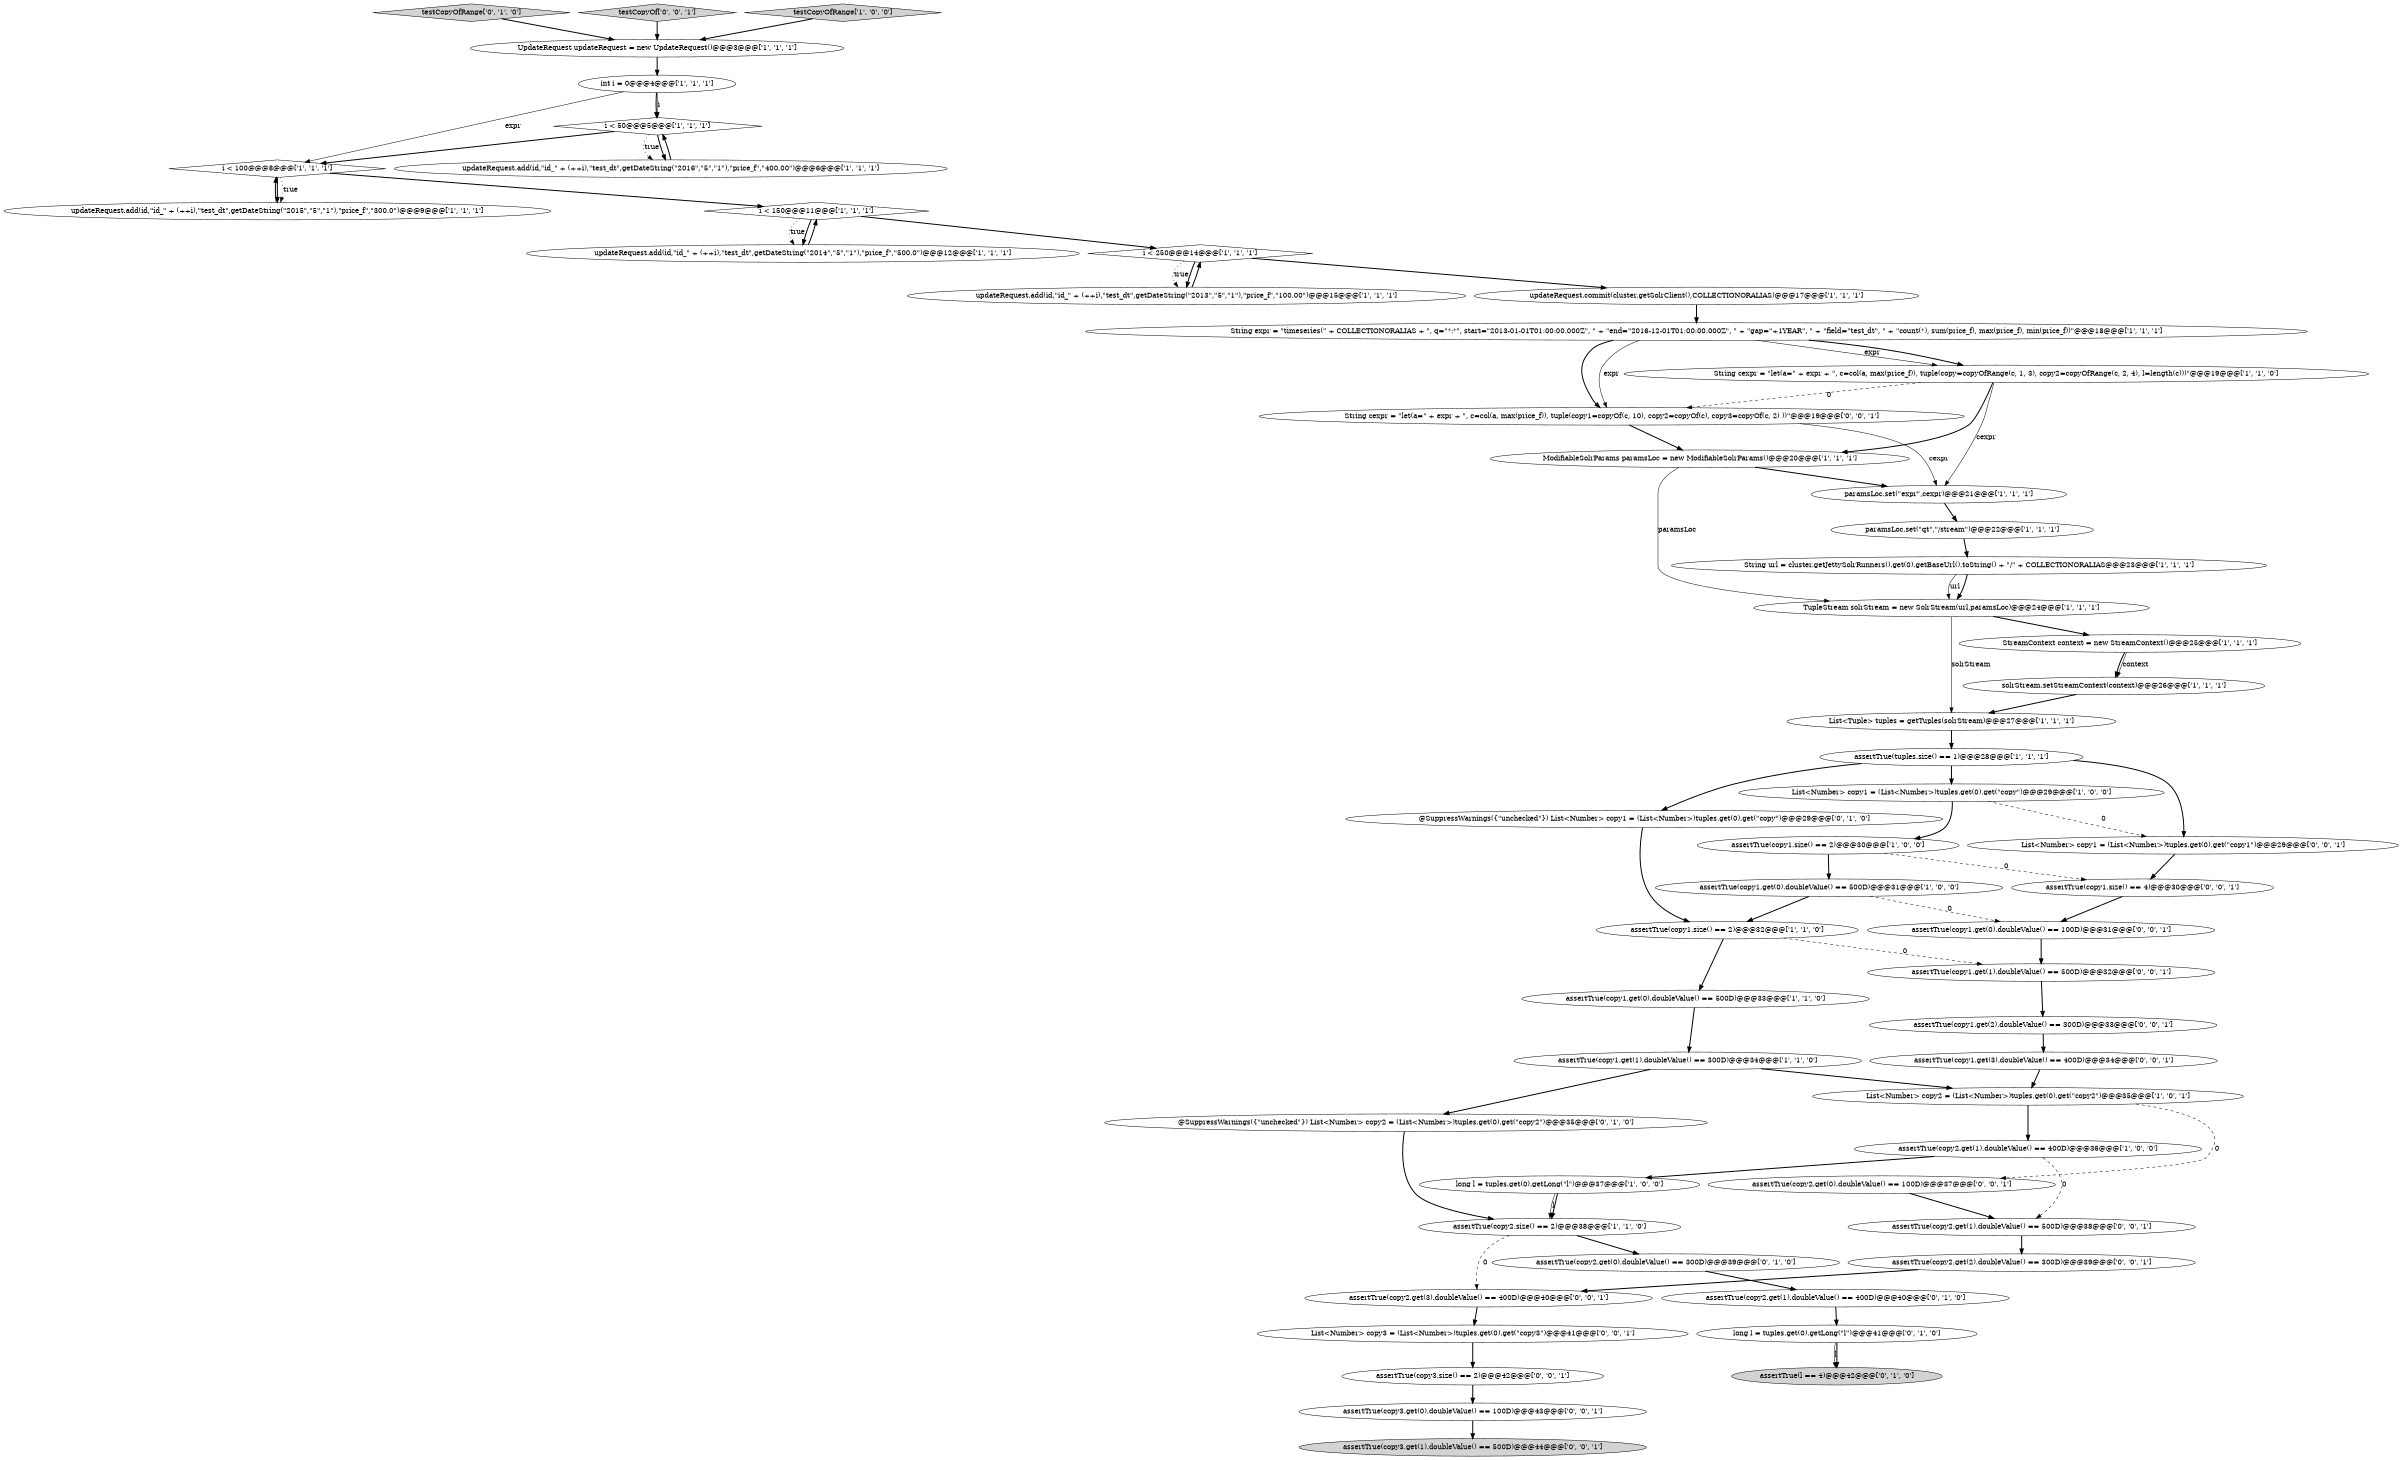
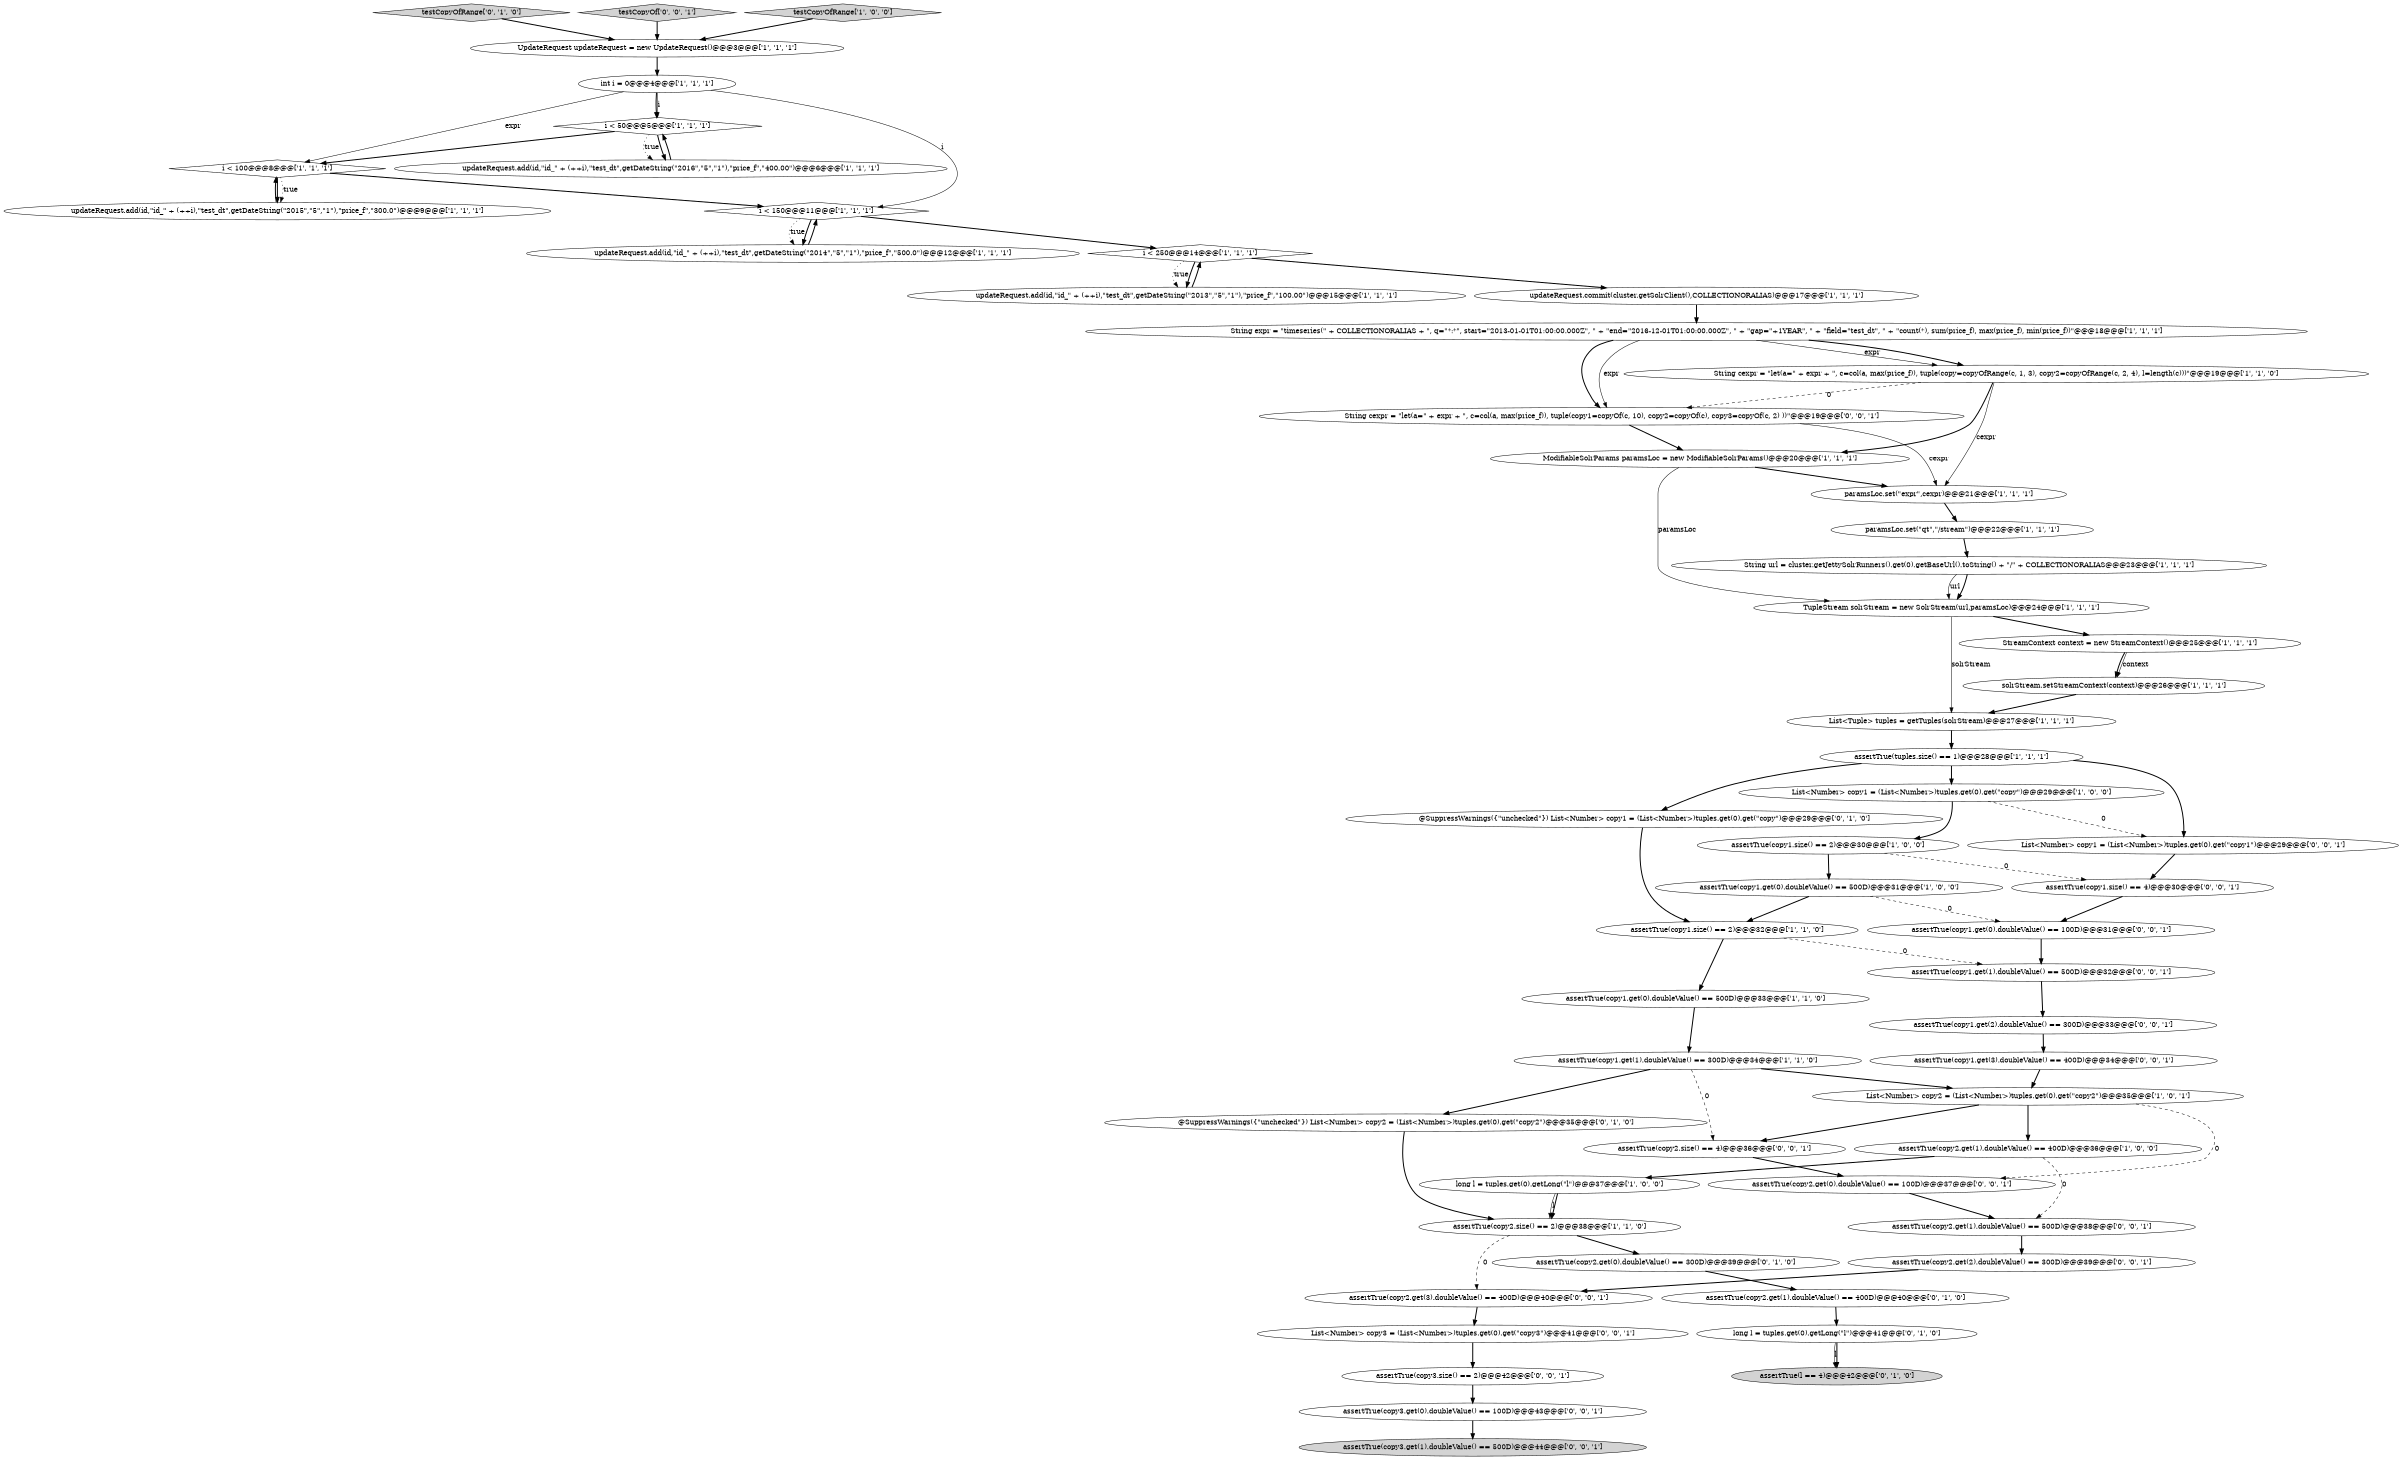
none -> (885, 125)
none -> (1715, 1149)
